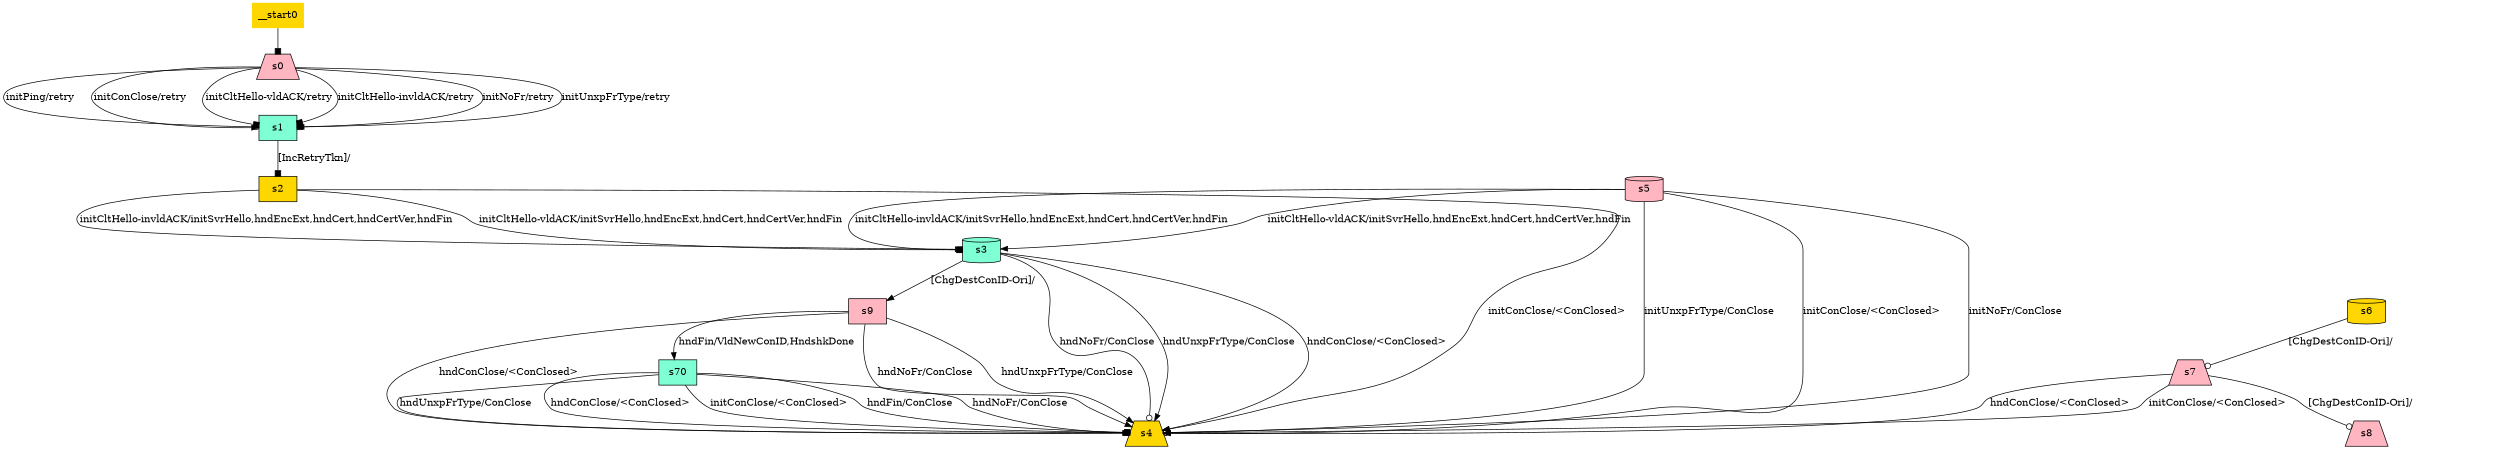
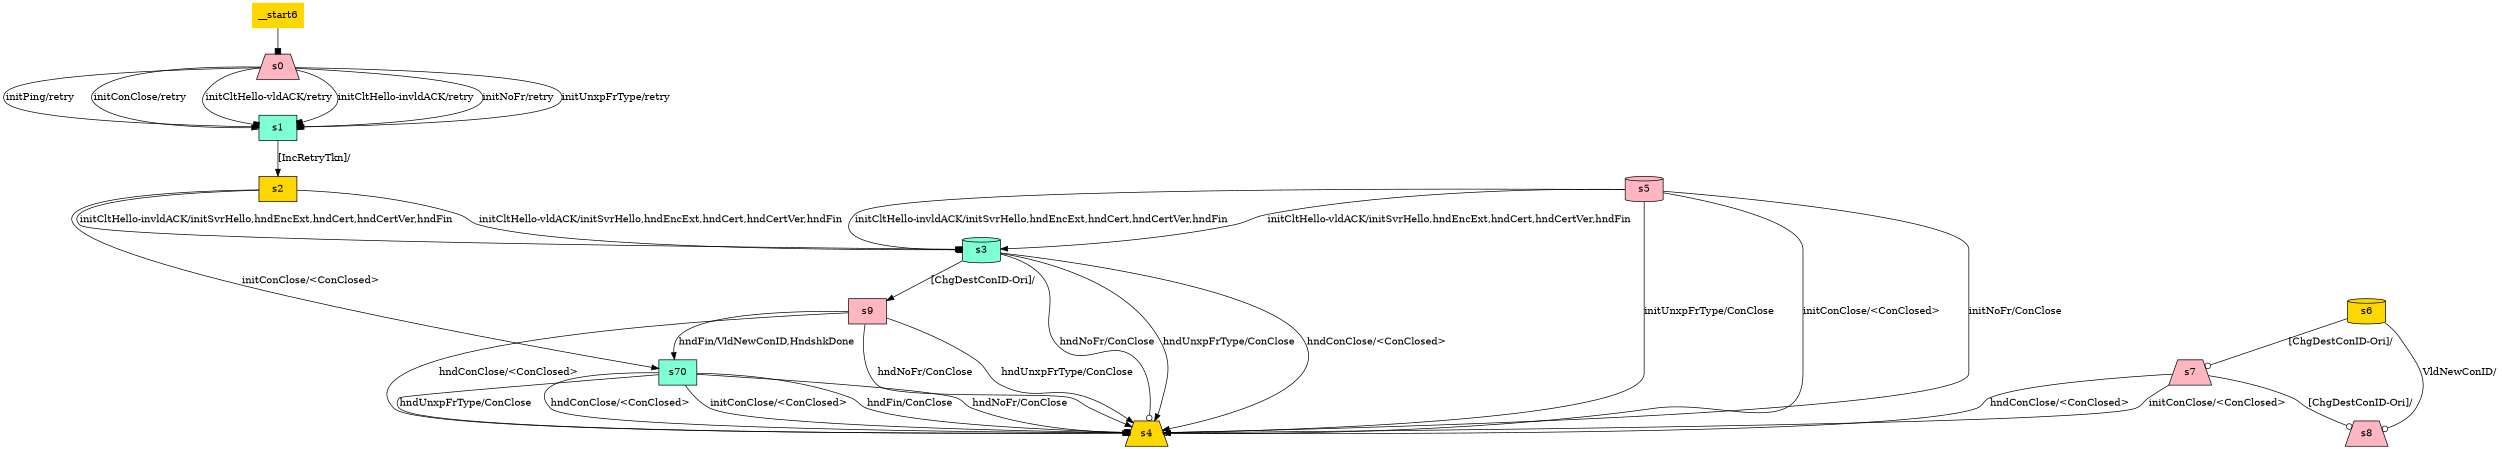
(278, 15) -> (278, 15)
(278, 155) -> (278, 155)
(1218, 196) -> (261, 290)
none -> (2422, 378)
